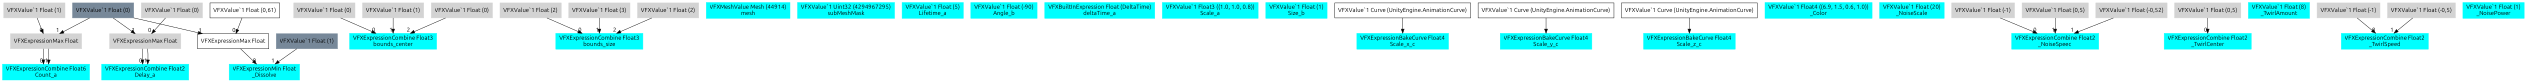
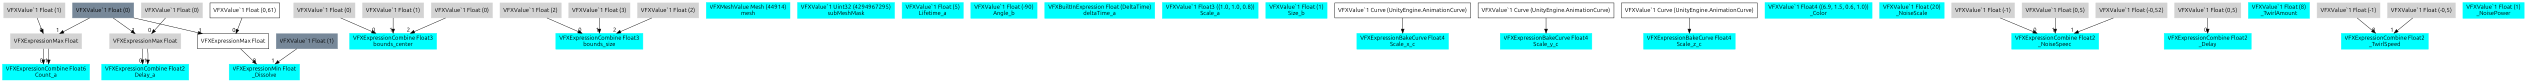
(2208, 41) -> (2208, 41)
